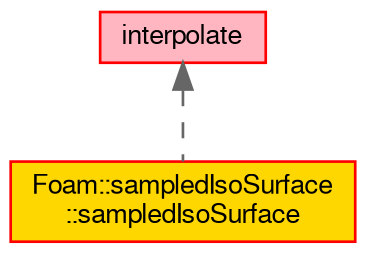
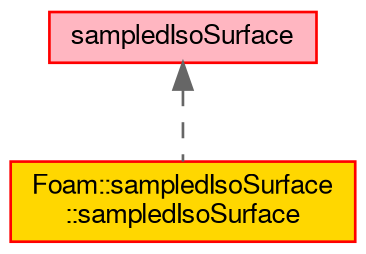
(183, 37) -> (183, 37)
